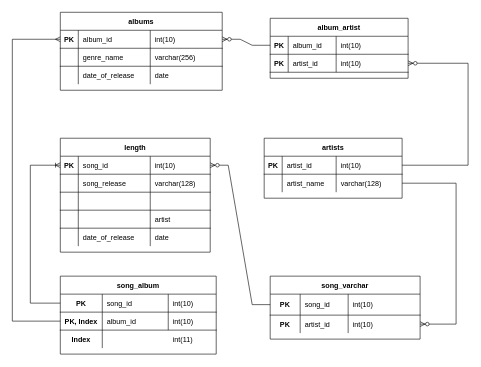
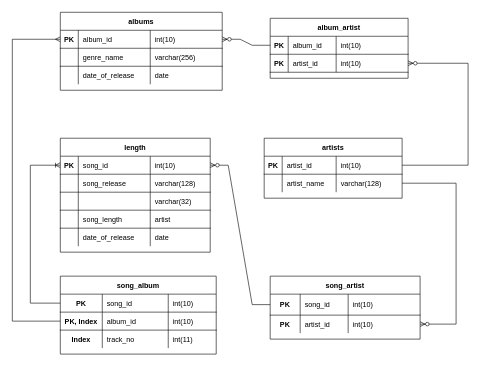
none -> (180, 201)
none -> (114, 219)
(345, 286) -> (345, 286)
none -> (135, 339)
